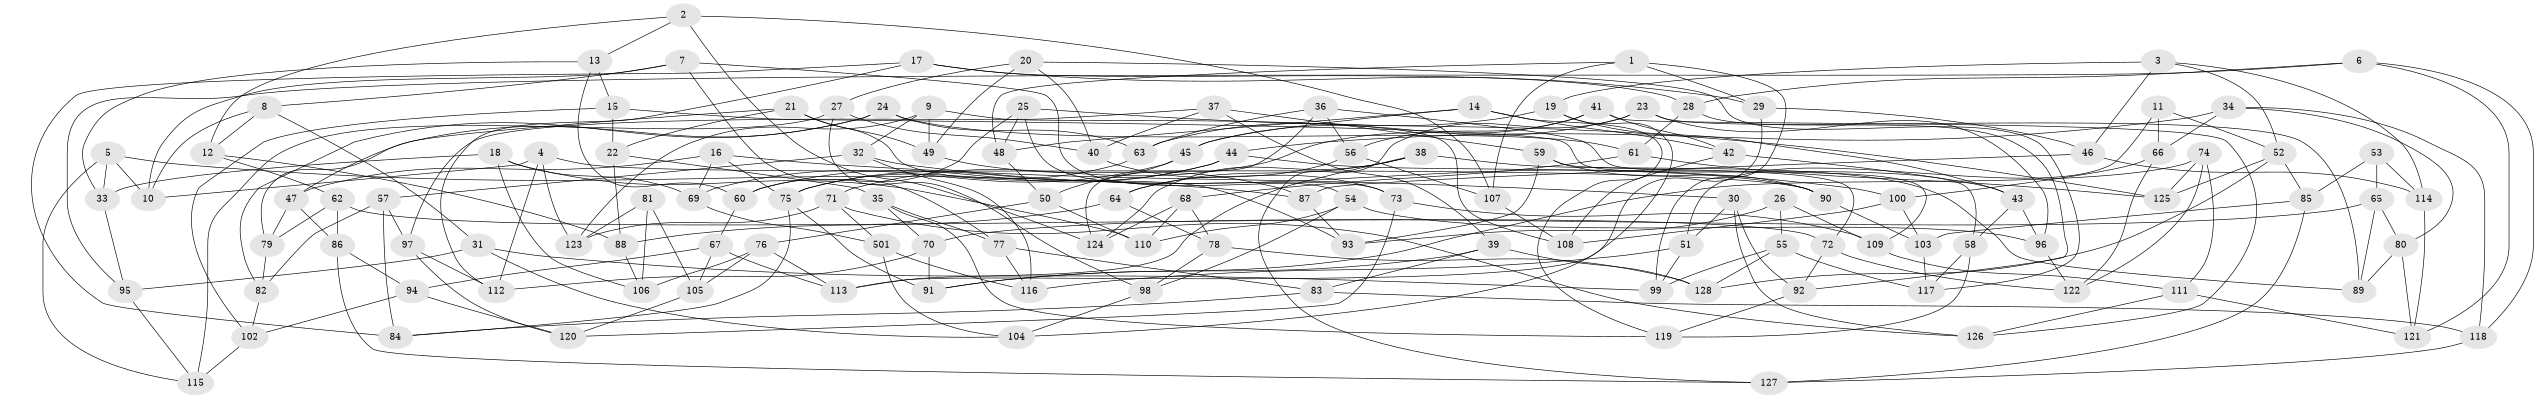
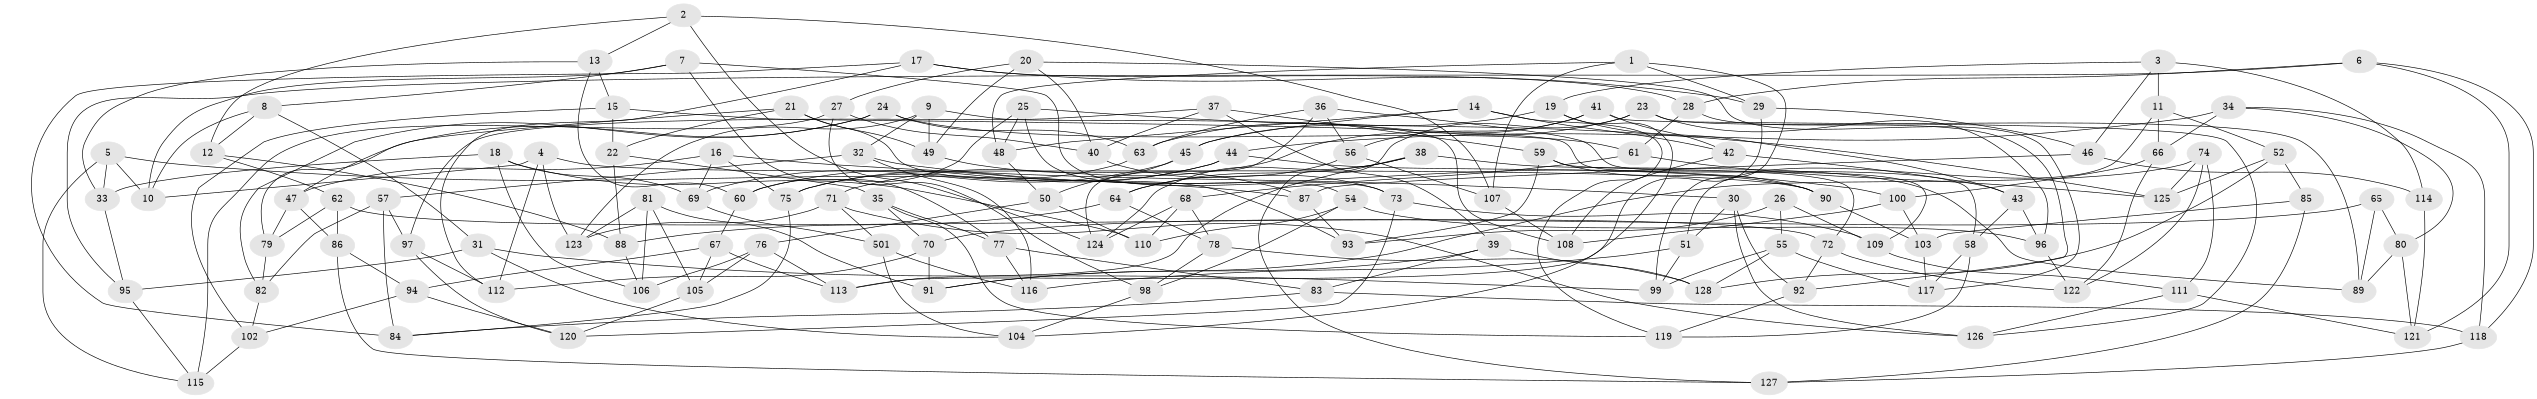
(2239, 87) -> (2158, 84)
(2377, 153) -> none
(852, 253) -> (784, 234)
